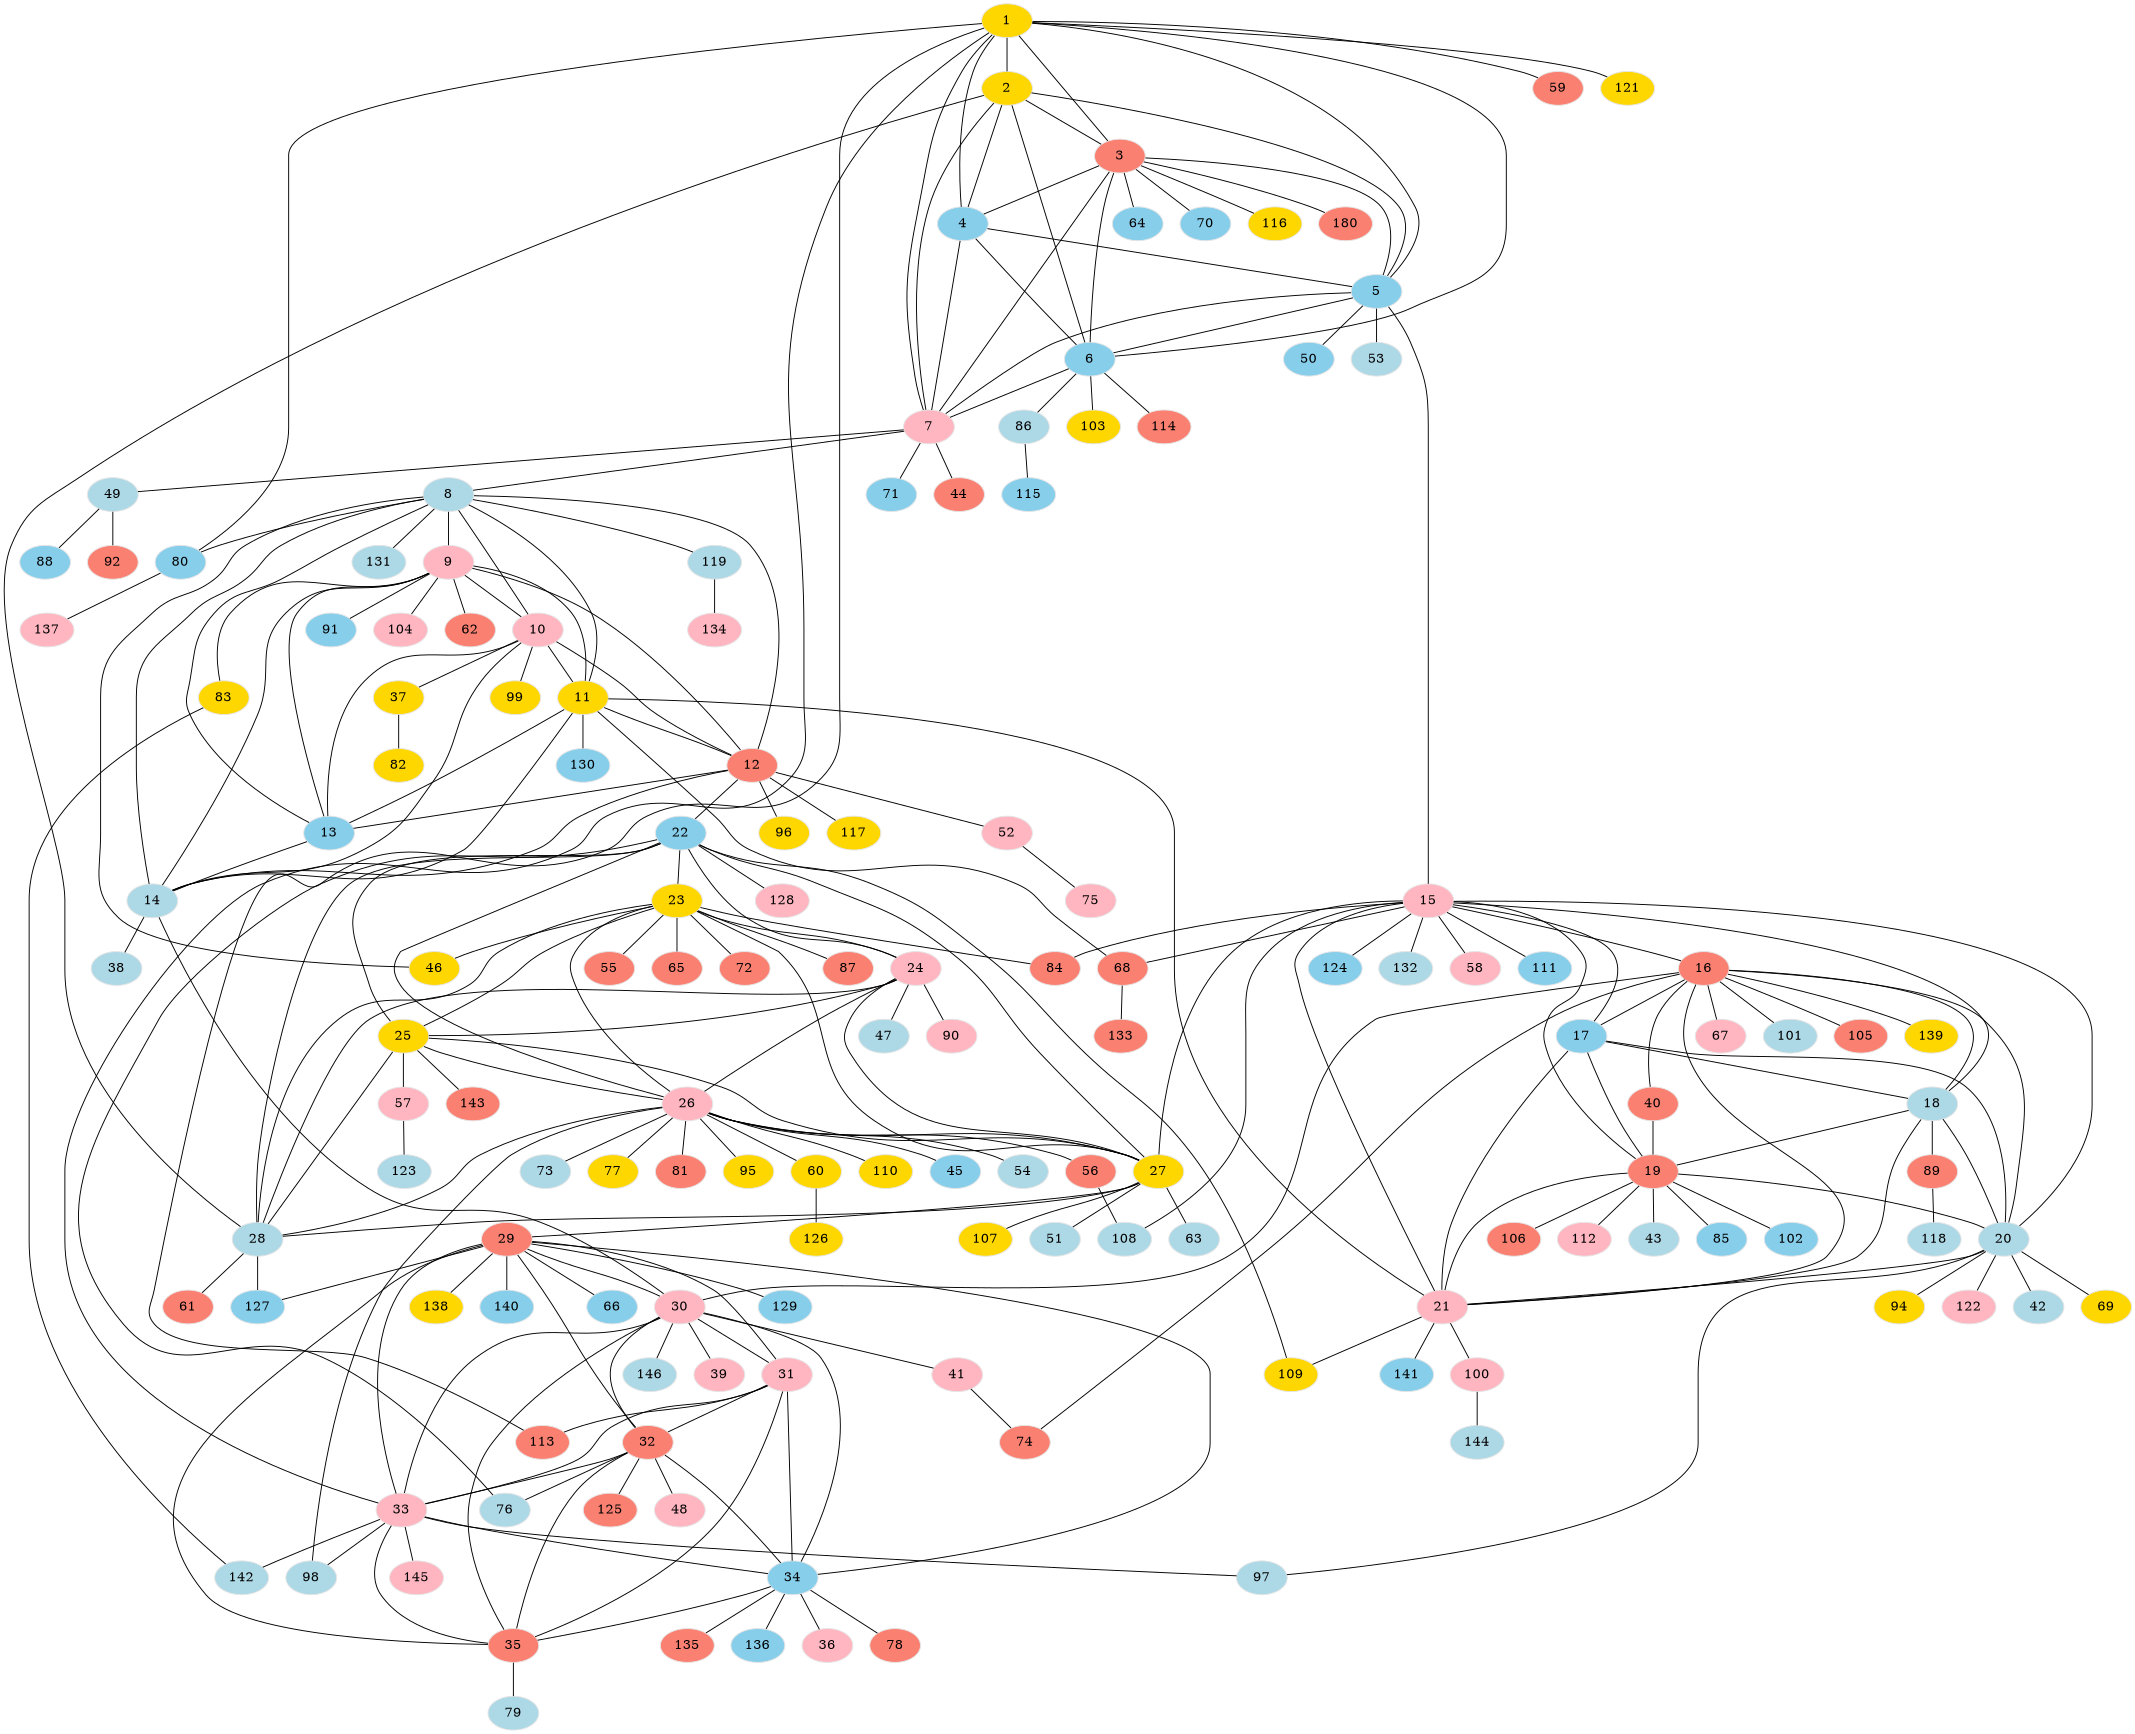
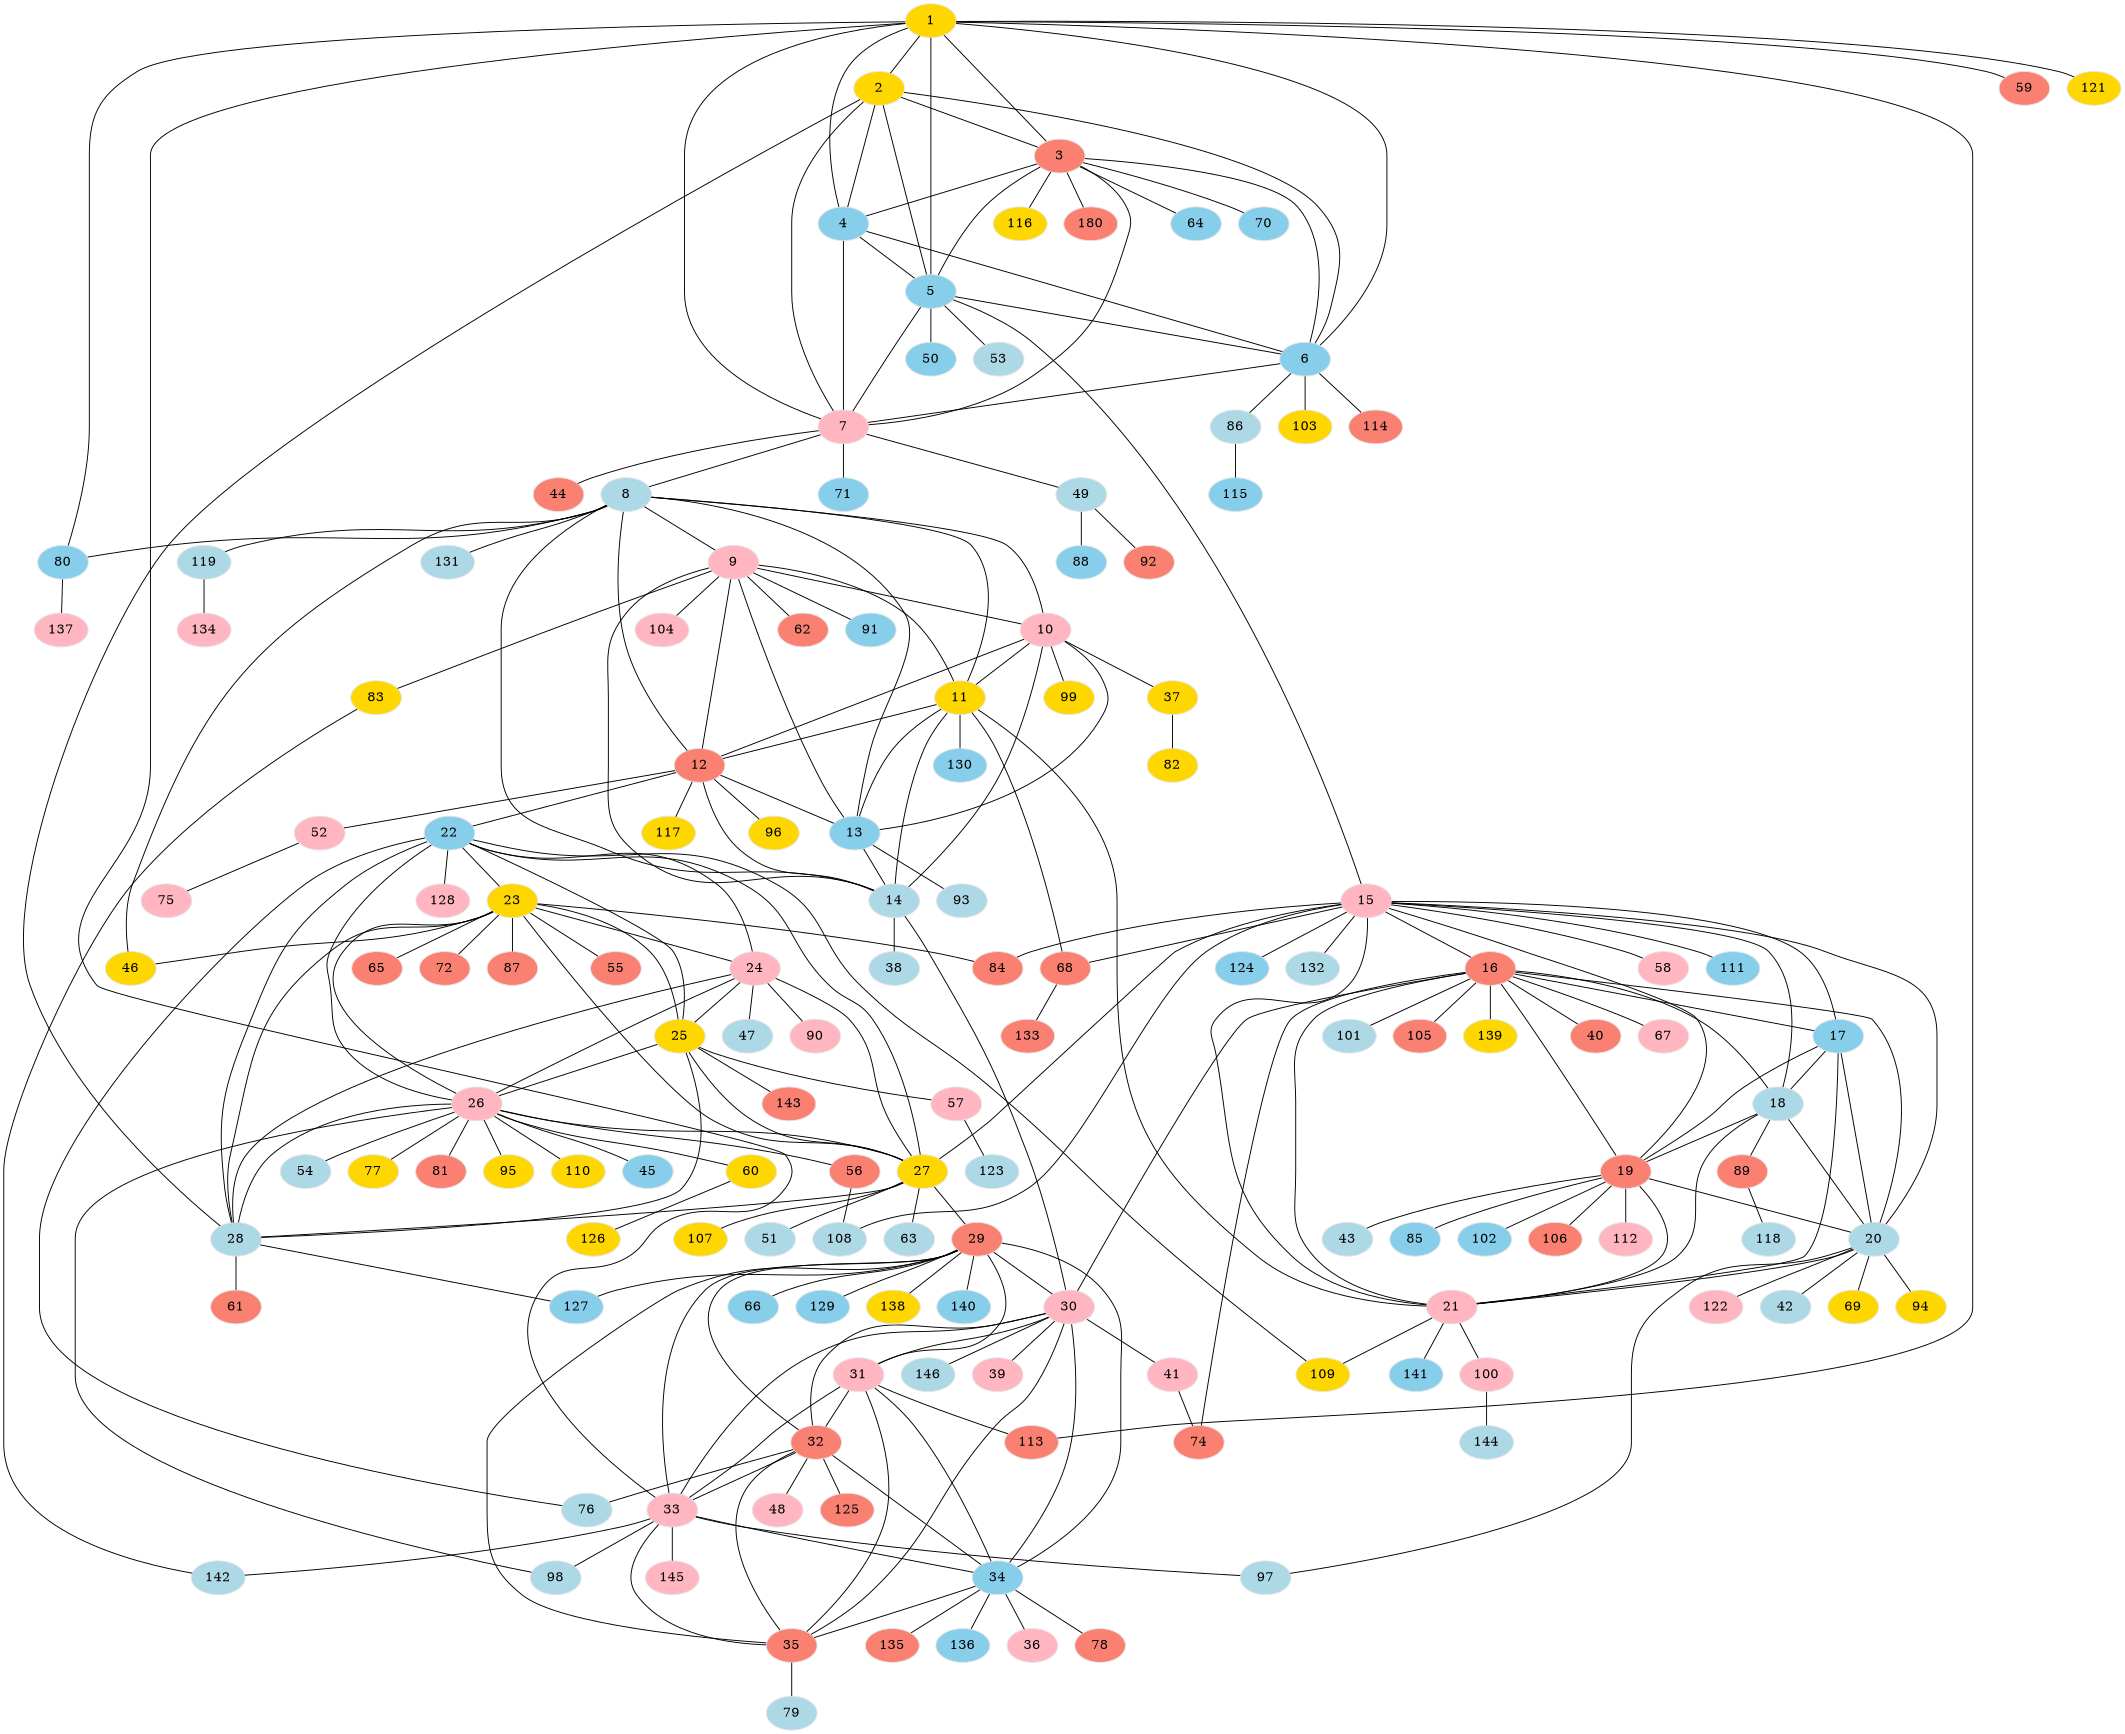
none -> (962, 901)
(1653, 1138) -> (1560, 1069)
(545, 1172) -> none
